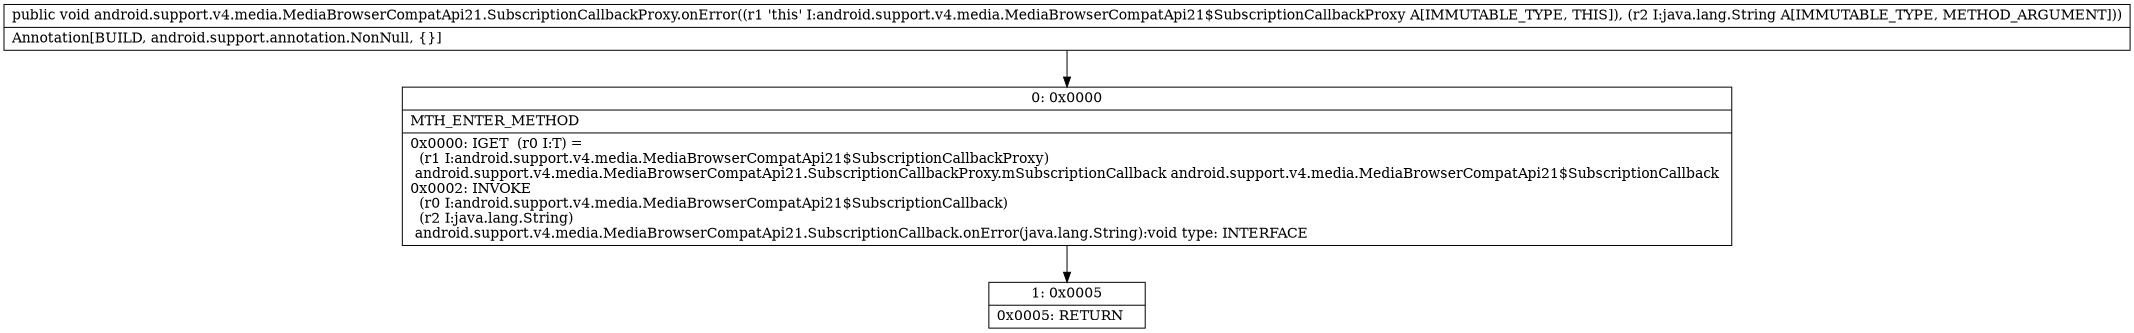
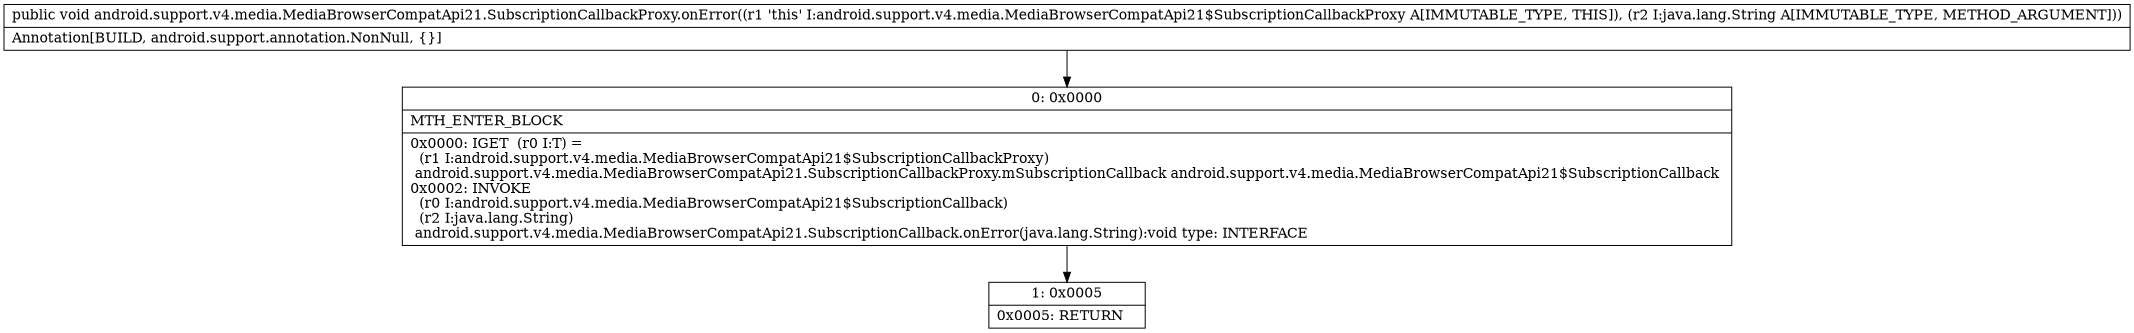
(495, 121) -> (487, 121)
